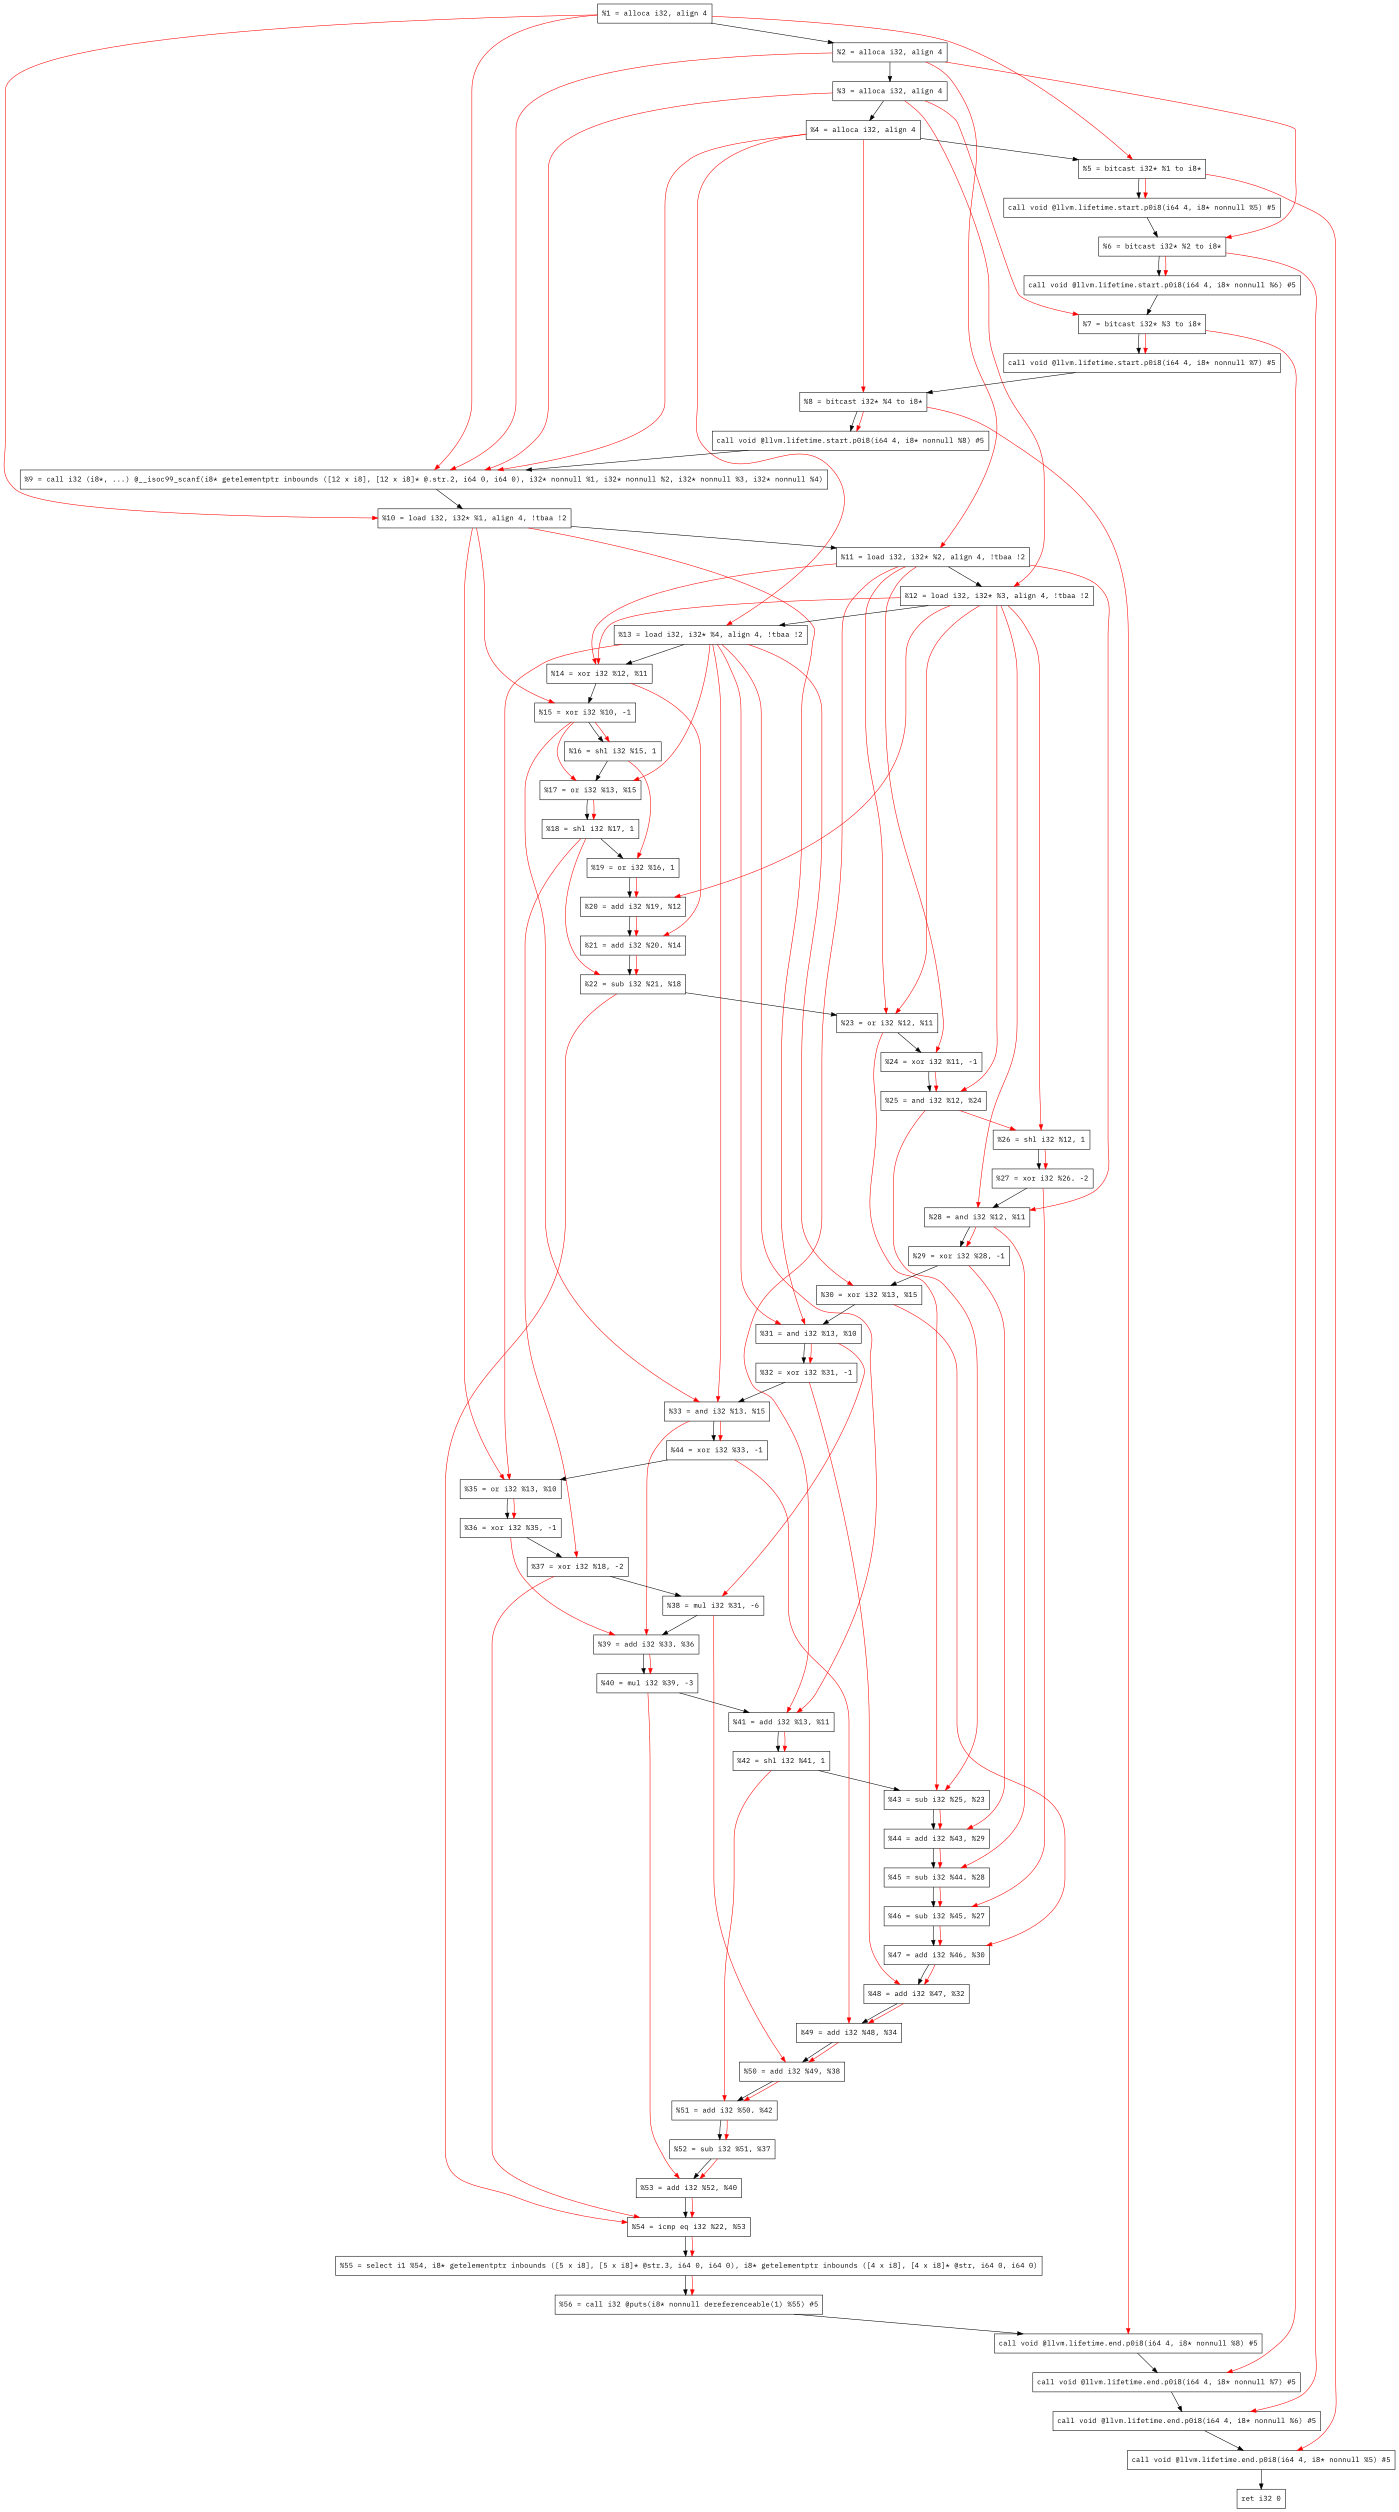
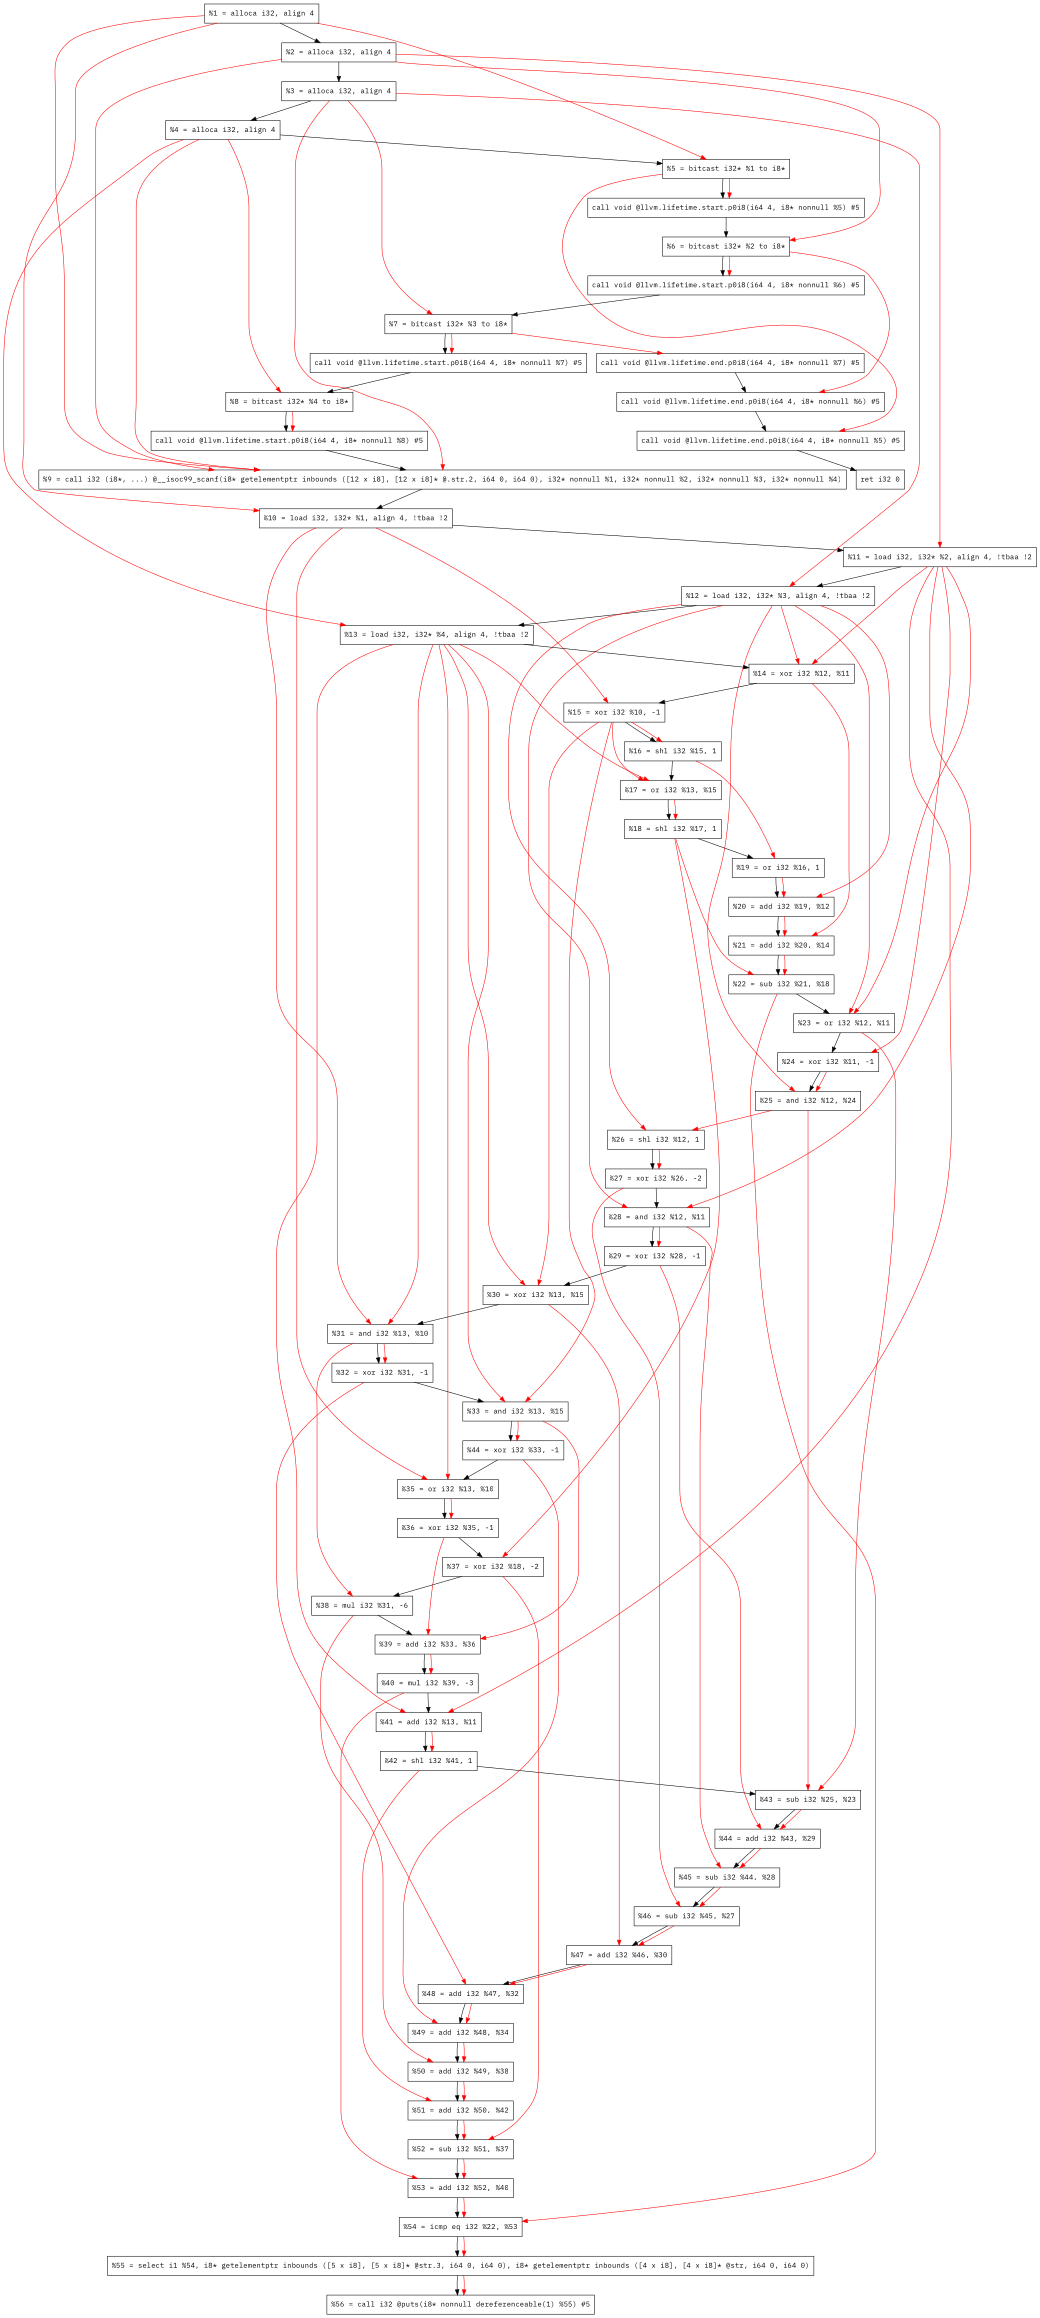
none -> (549, 992)
(492, 1930) -> (538, 1861)
(1128, 2343) -> none
